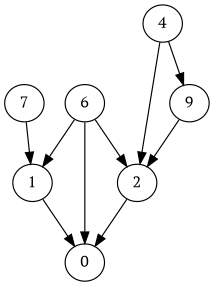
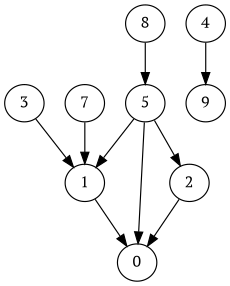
none -> (145, 24)
(151, 97) -> none
none -> (24, 103)
(85, 103) -> (145, 103)
(167, 138) -> none
